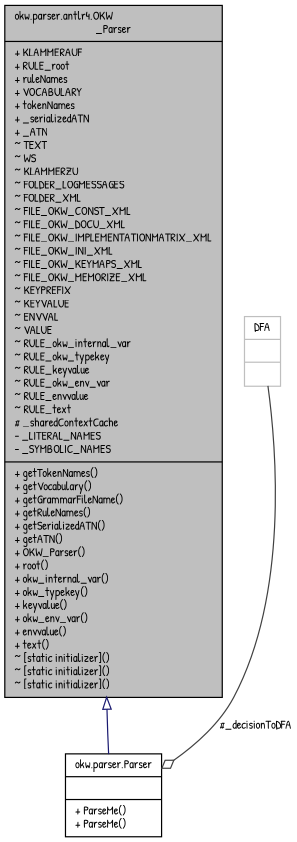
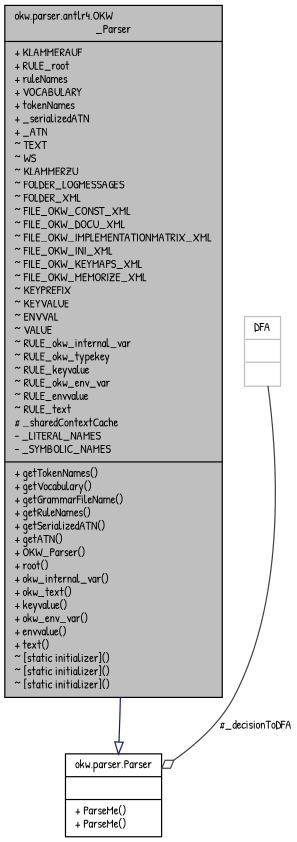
(52, 592) -> (44, 592)
(108, 732) -> (120, 720)
